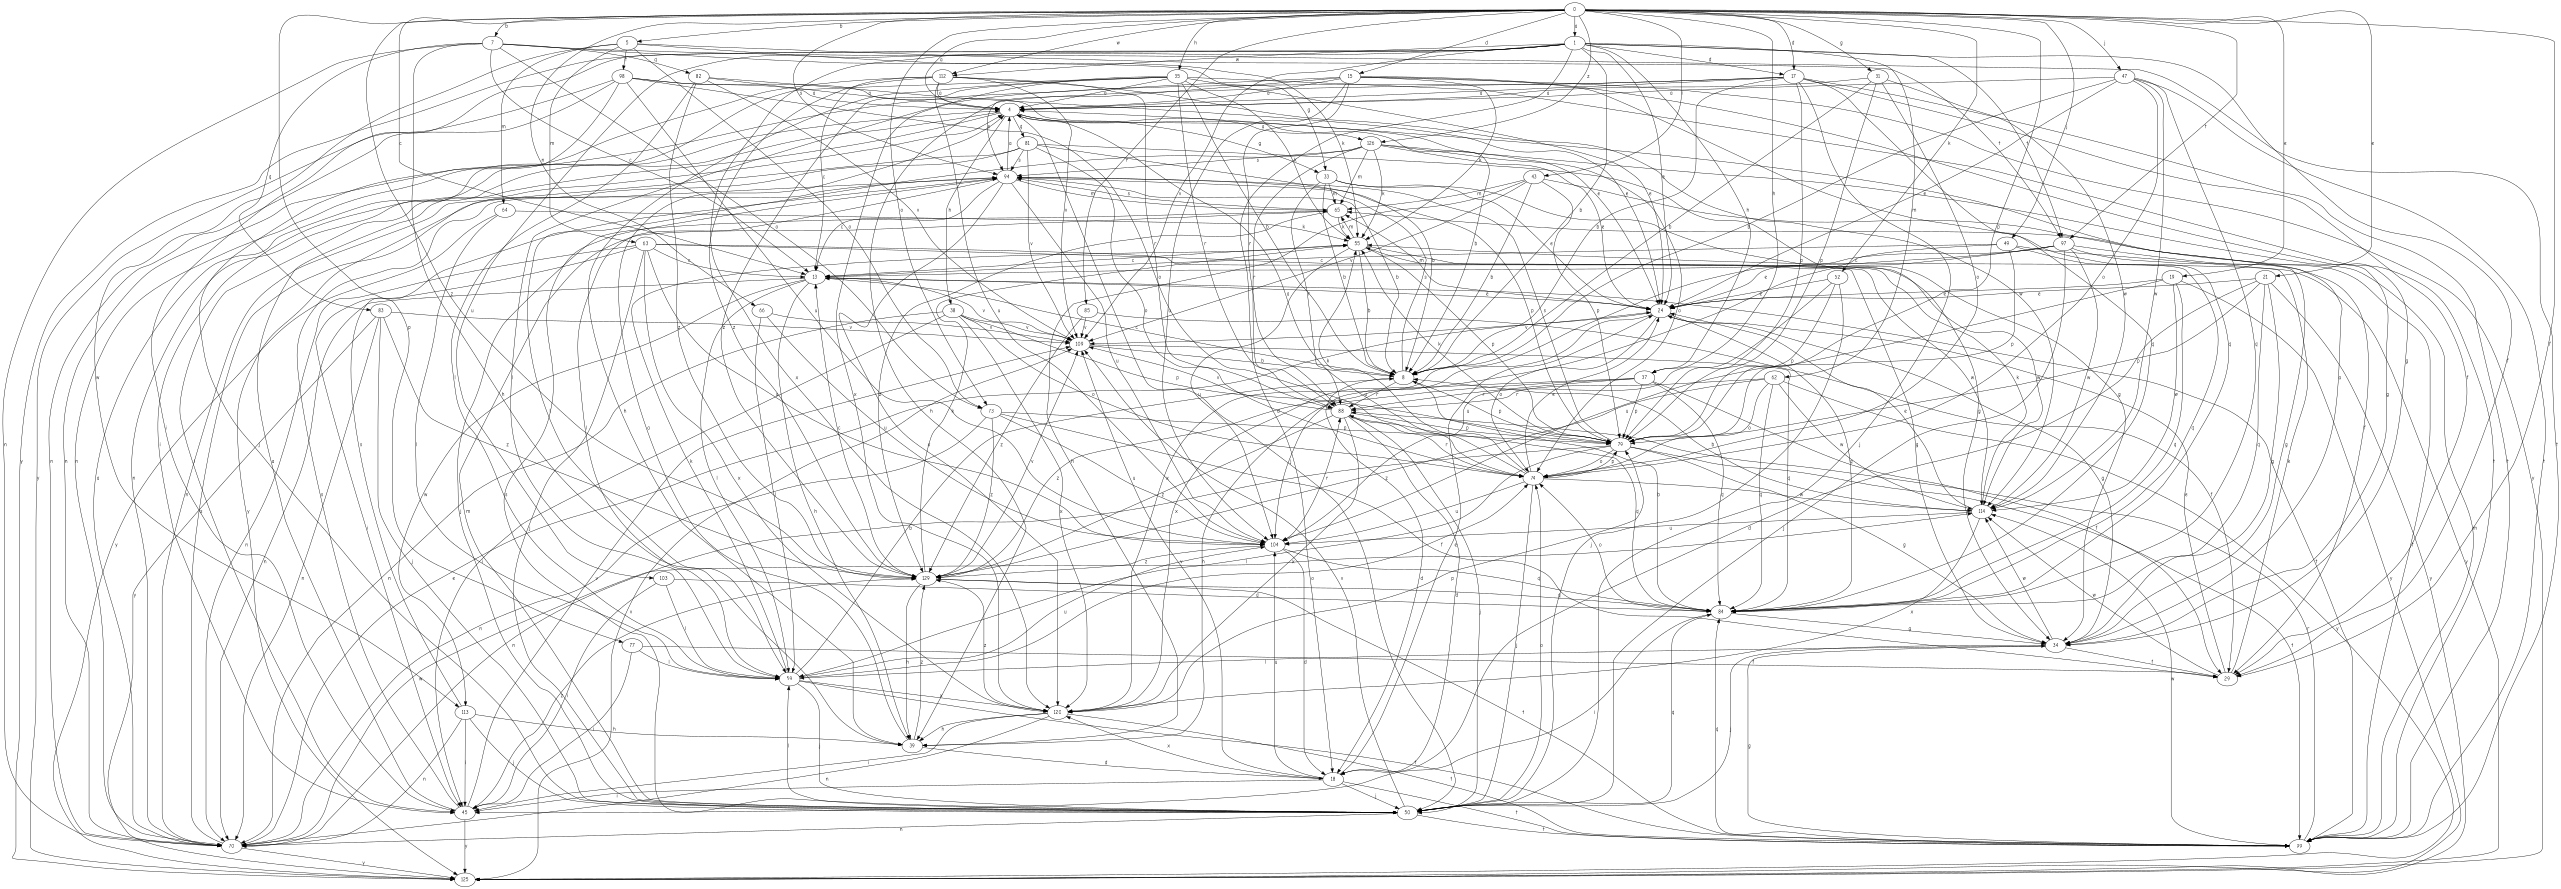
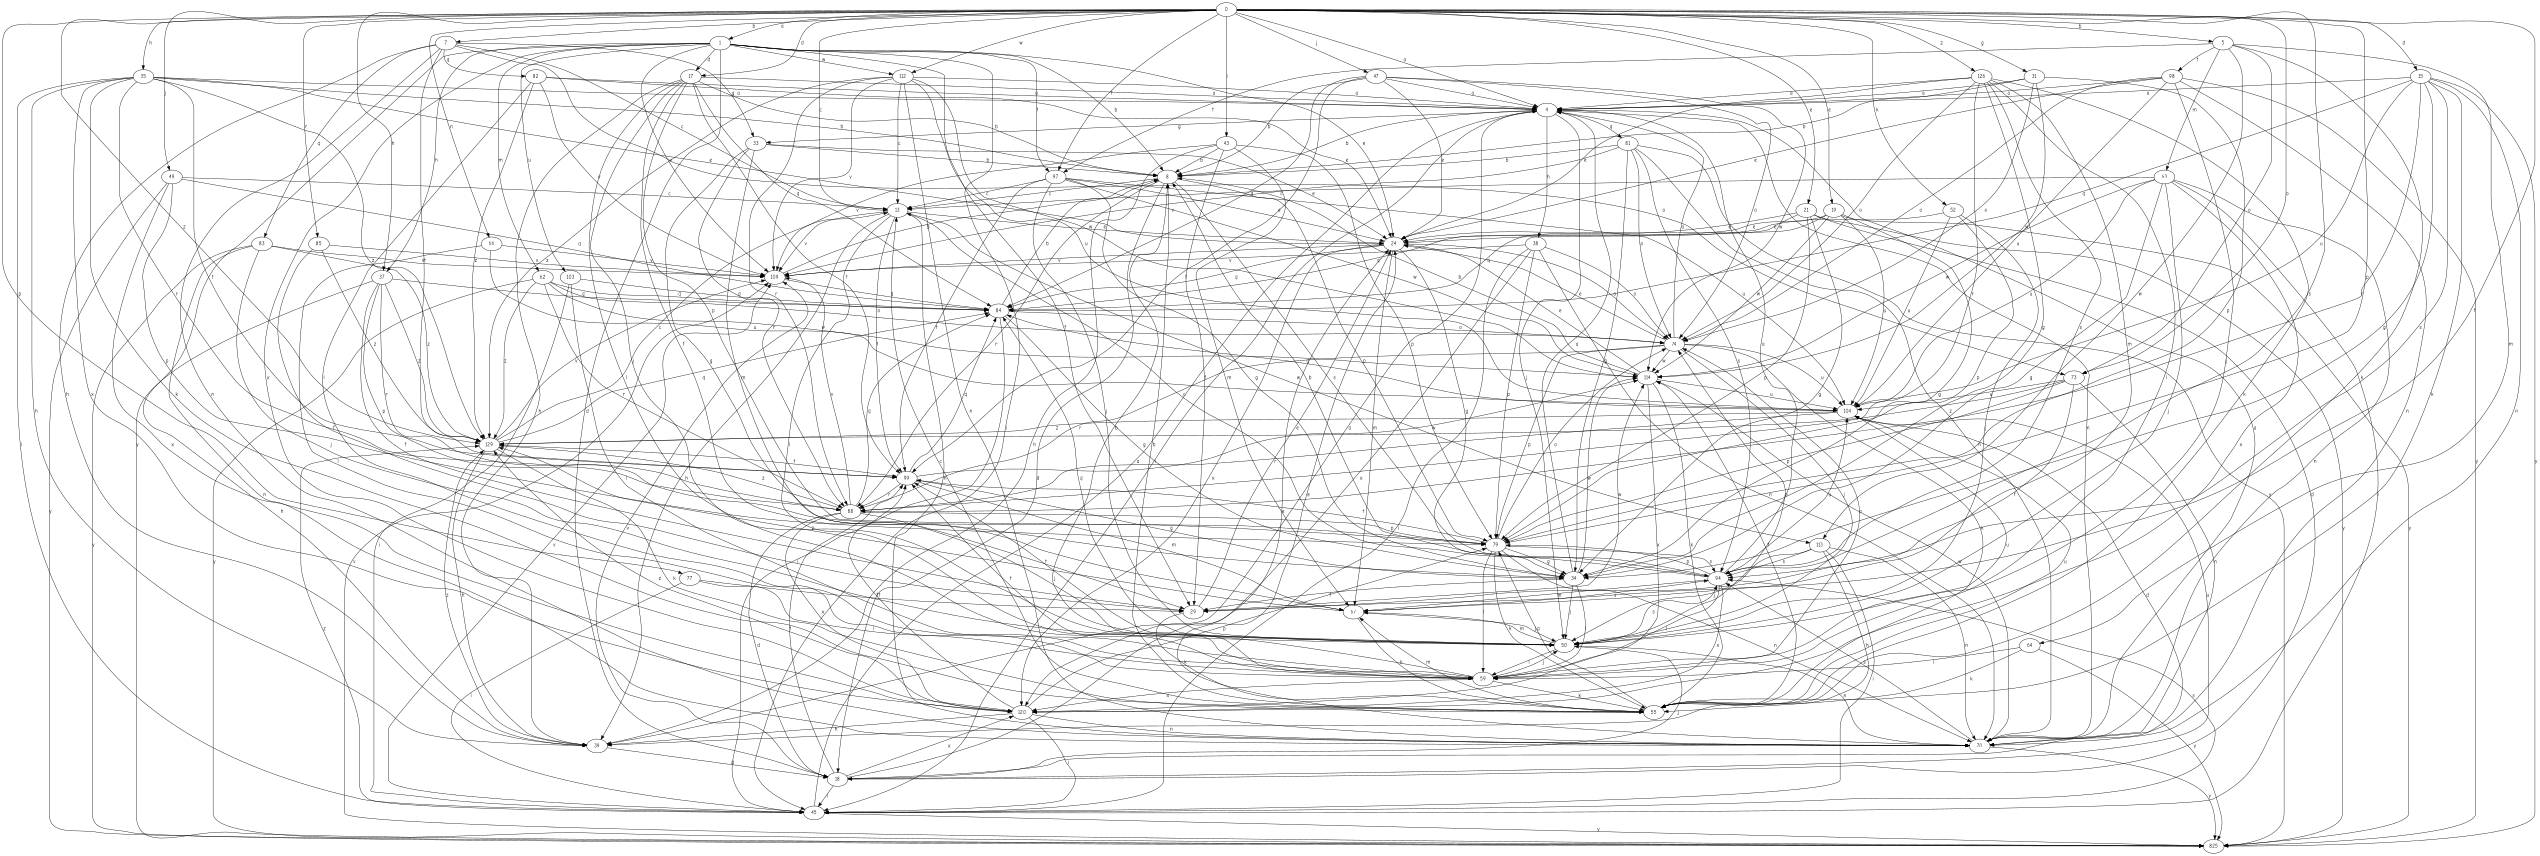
(1155, 119) -> (1766, 93)
(1337, 210) -> (1353, 612)
(2039, 378) -> (1768, 545)
none -> (1862, 427)
(1284, 520) -> none
(465, 880) -> (2214, 846)
